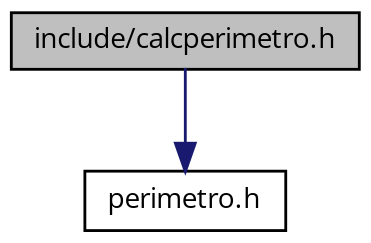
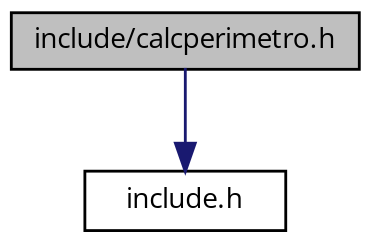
(185, 201) -> (185, 201)
